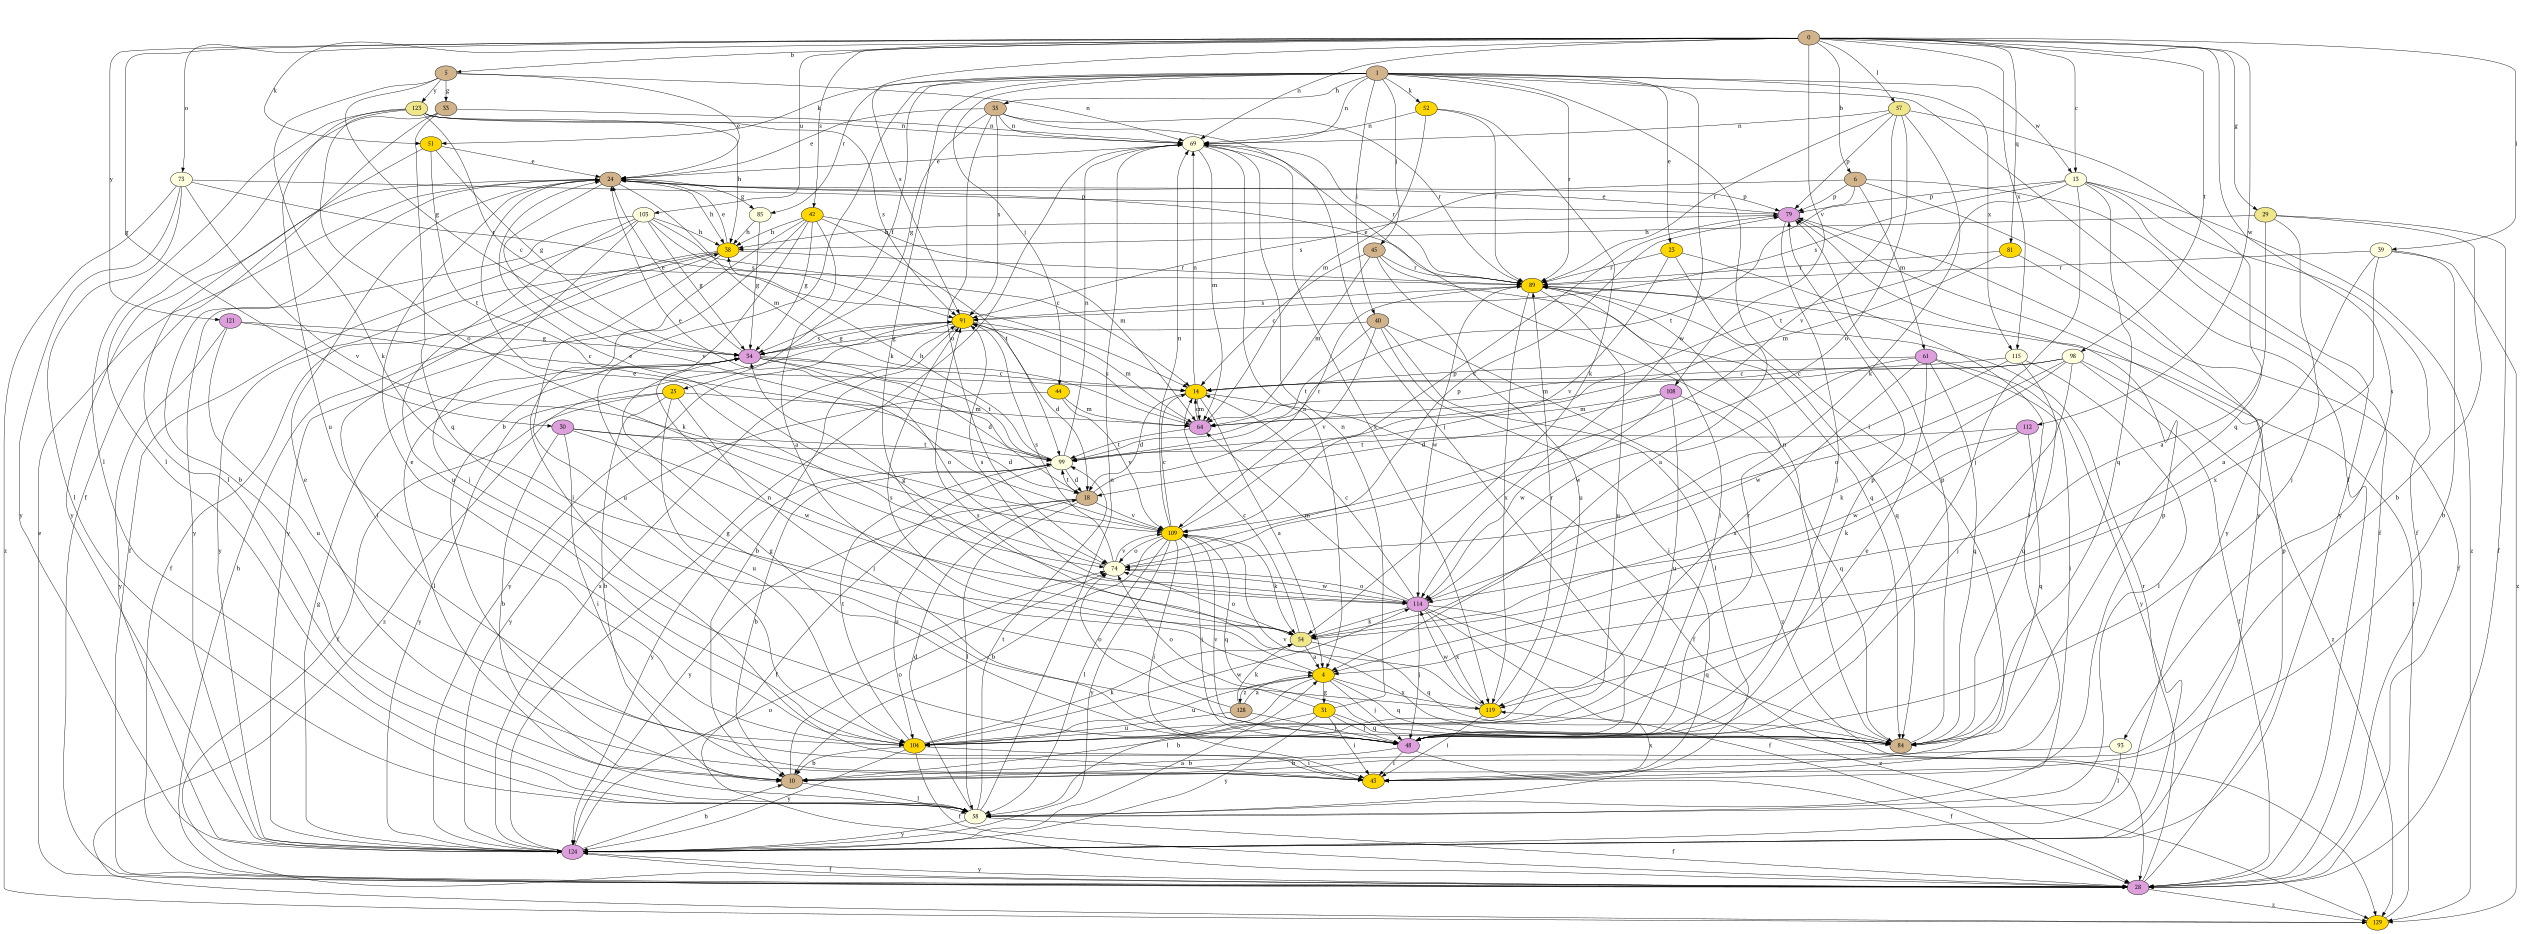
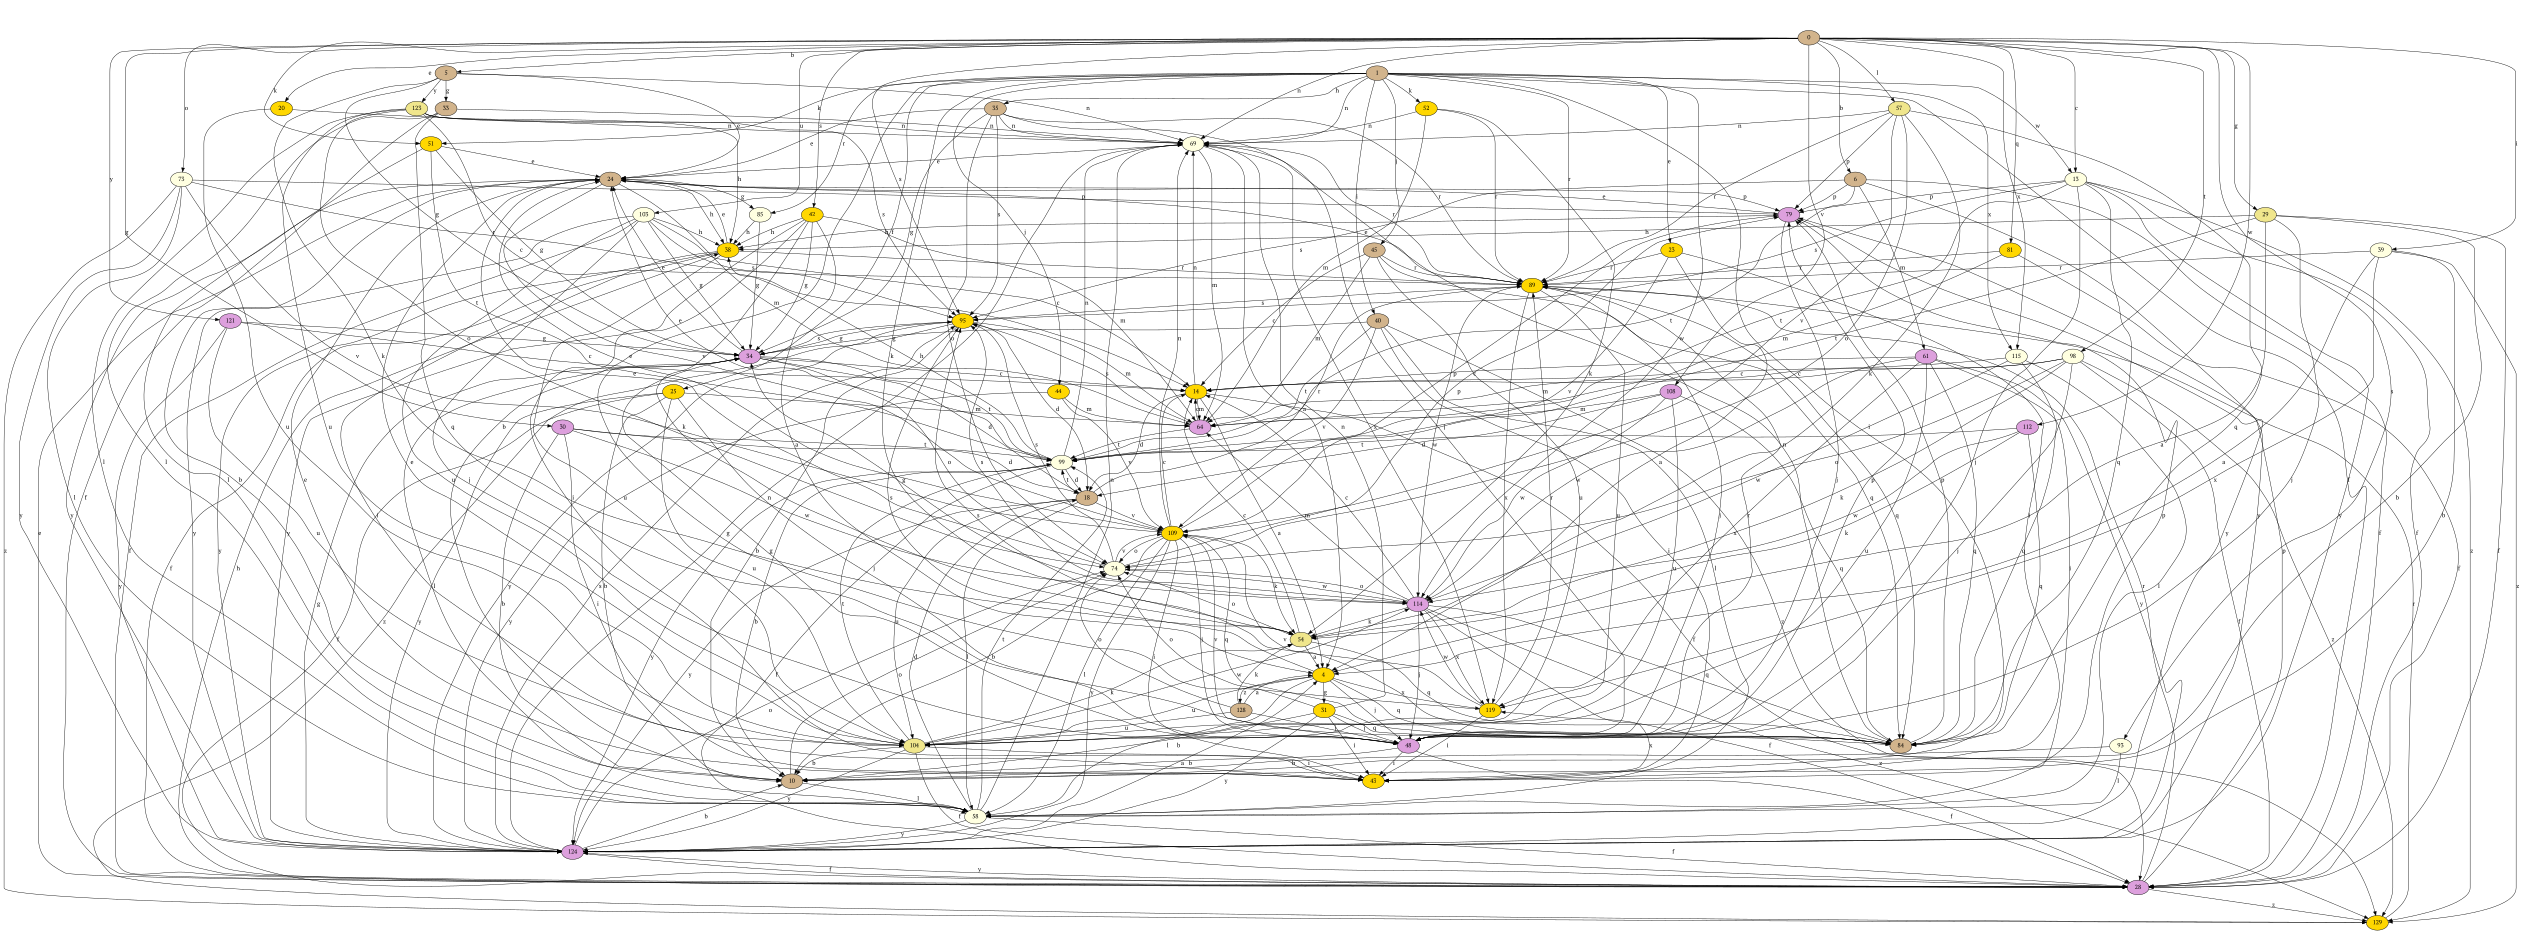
none -> (282, 109)
(969, 307) -> (1644, 386)
(963, 321) -> (963, 321)
(1867, 551) -> (1867, 551)
(914, 746) -> (914, 746)
